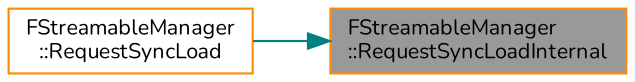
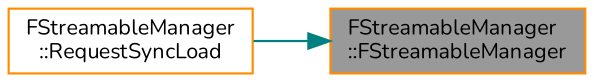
(478, 41) -> (458, 41)
